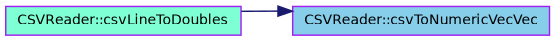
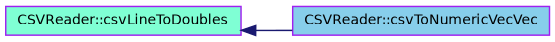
(260, 11) -> (274, 30)
